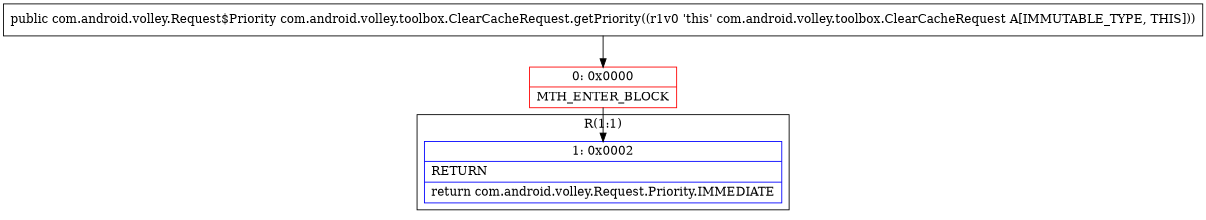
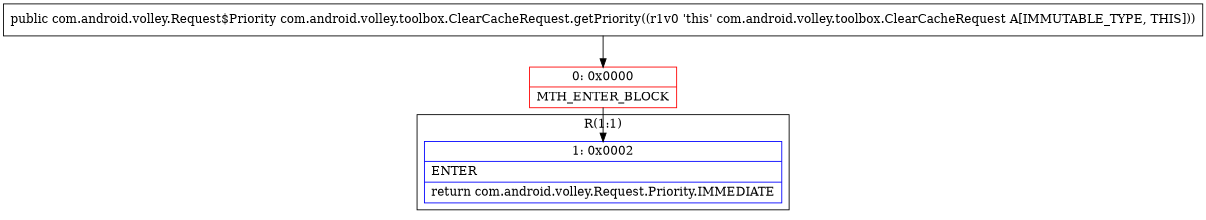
(459, 171) -> (454, 171)
